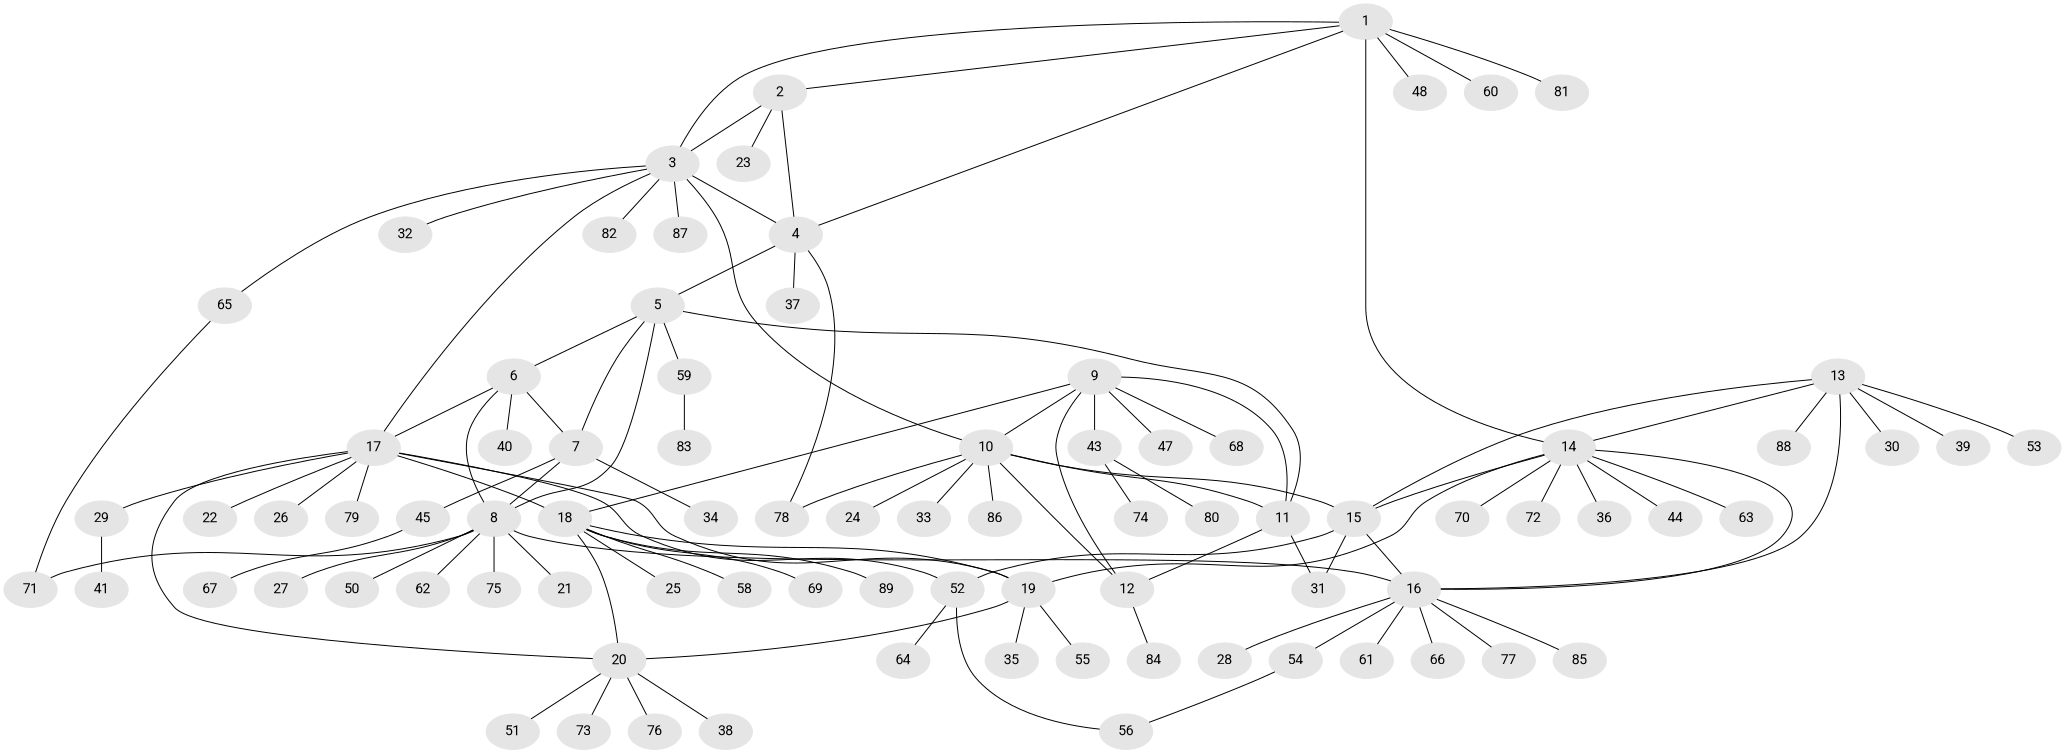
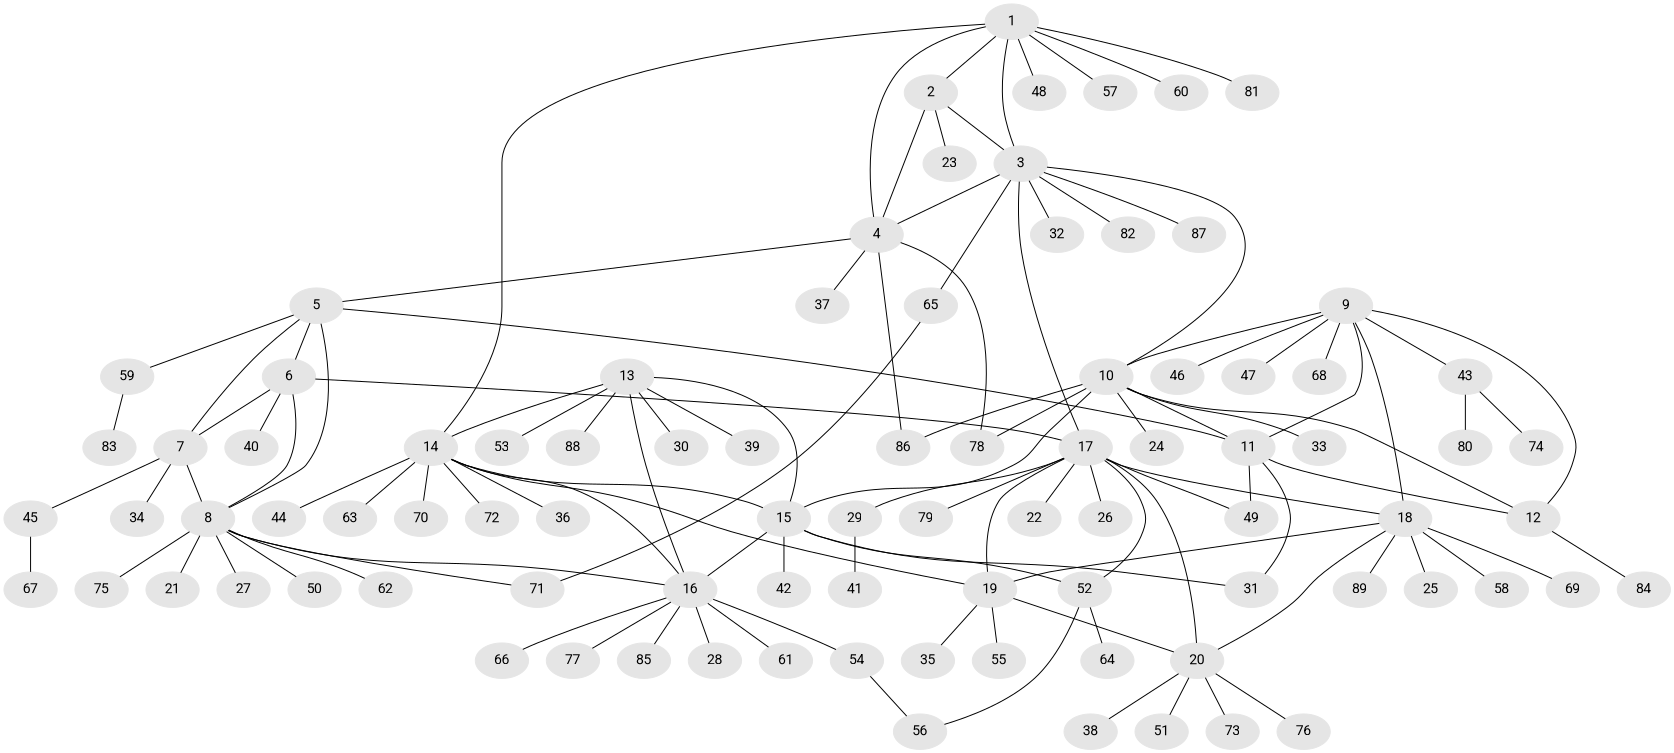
none -> (1110, 93)
none -> (890, 341)
none -> (1177, 377)
none -> (1251, 519)
none -> (784, 590)
